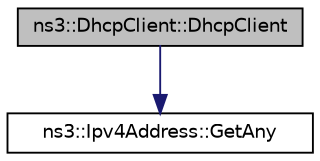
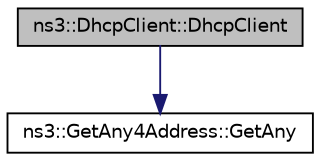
(160, 133) -> (160, 133)
